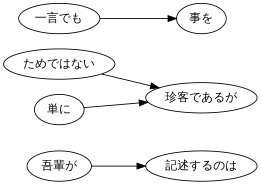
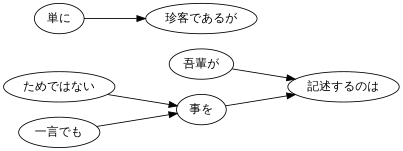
(126, 80) -> (138, 100)
none -> (256, 101)
